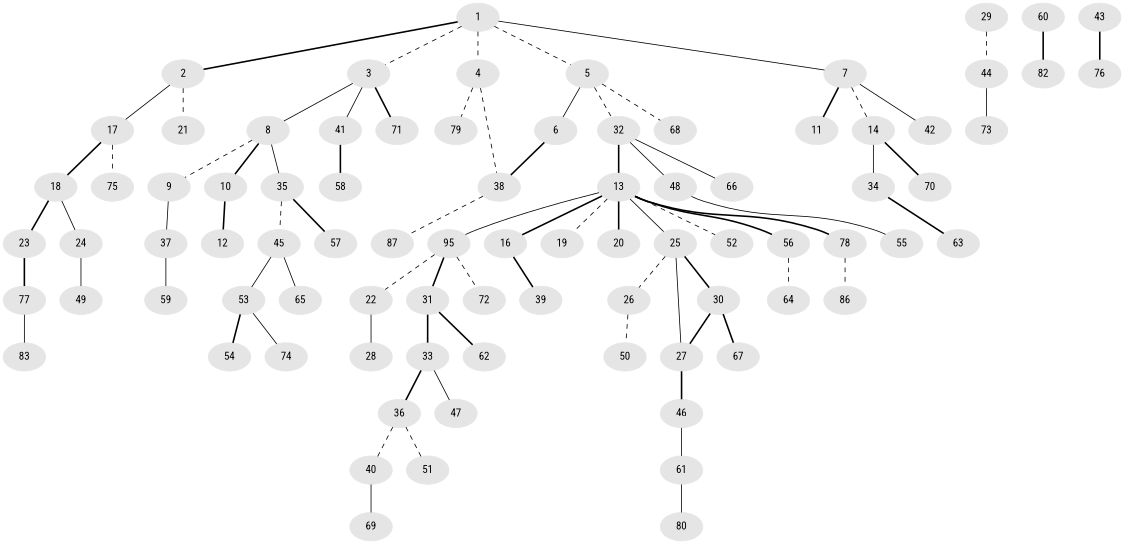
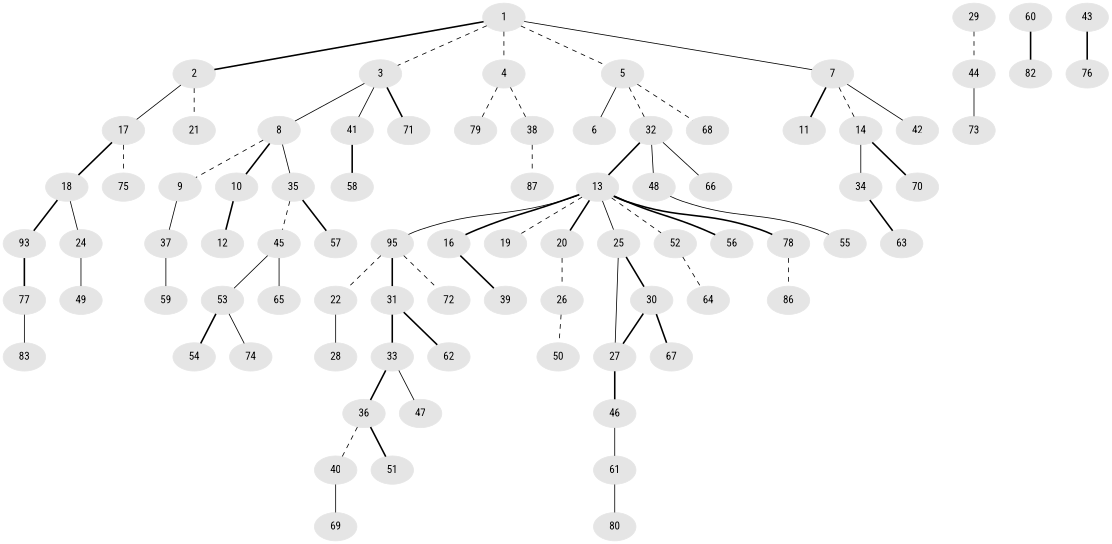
(528, 159) -> none
(24, 244) -> (24, 244)
(652, 272) -> (562, 272)
(788, 272) -> (692, 272)
(414, 442) -> (378, 442)
